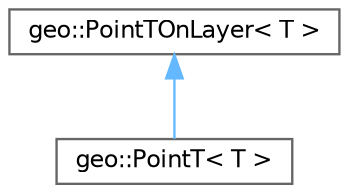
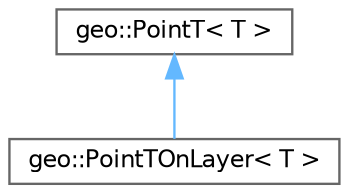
(174, 109) -> (174, 109)
